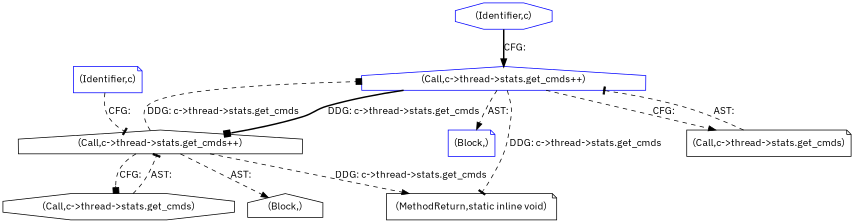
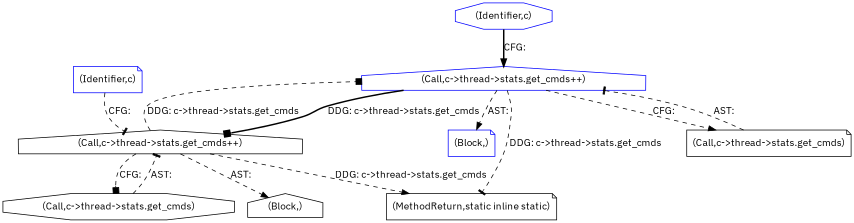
(472, 207) -> (472, 207)
